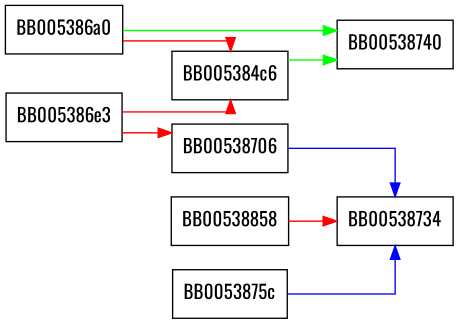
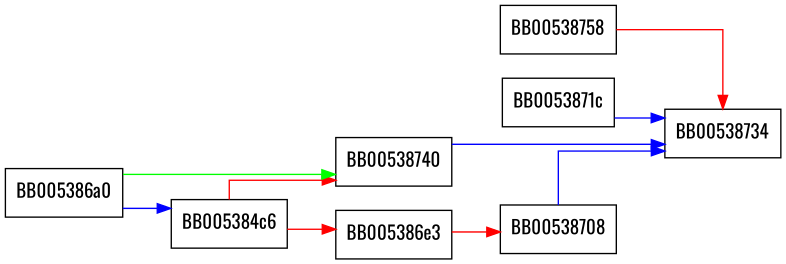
(177, 41) -> (140, 208)
(306, 60) -> (266, 180)
(177, 112) -> (305, 229)
none -> (552, 144)
(230, 148) -> (558, 229)
(230, 221) -> (558, 30)
(230, 294) -> (558, 102)
